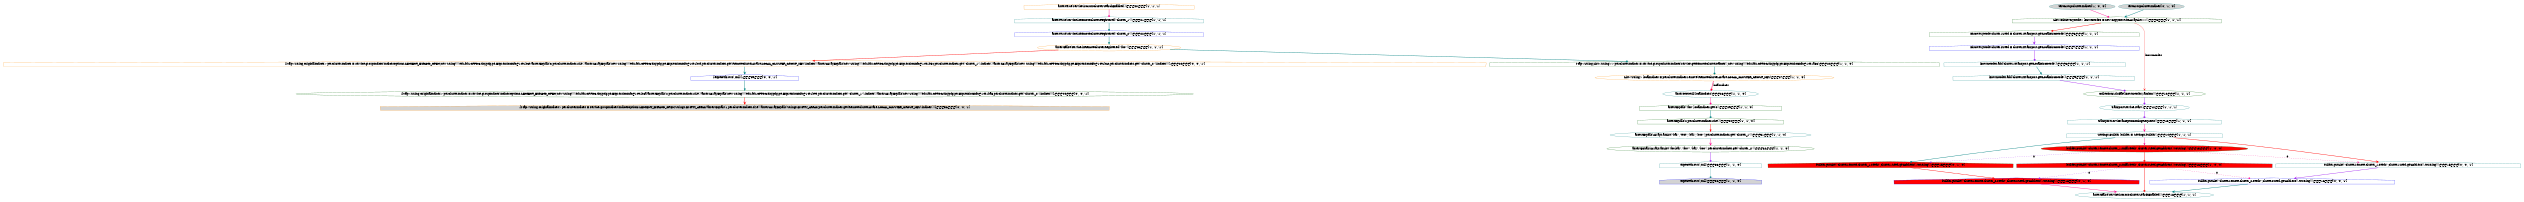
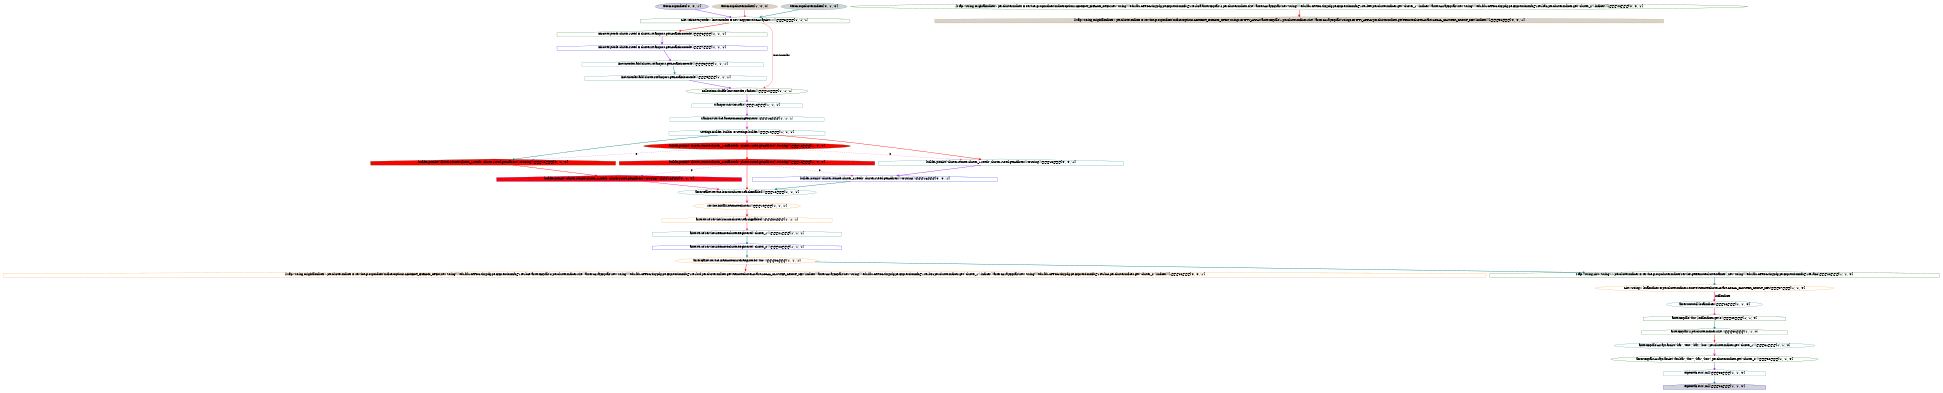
none -> (682, 7)
(2082, 7) -> (745, 7)
(745, 78) -> none
(2144, 108) -> (747, 105)
none -> (747, 206)
